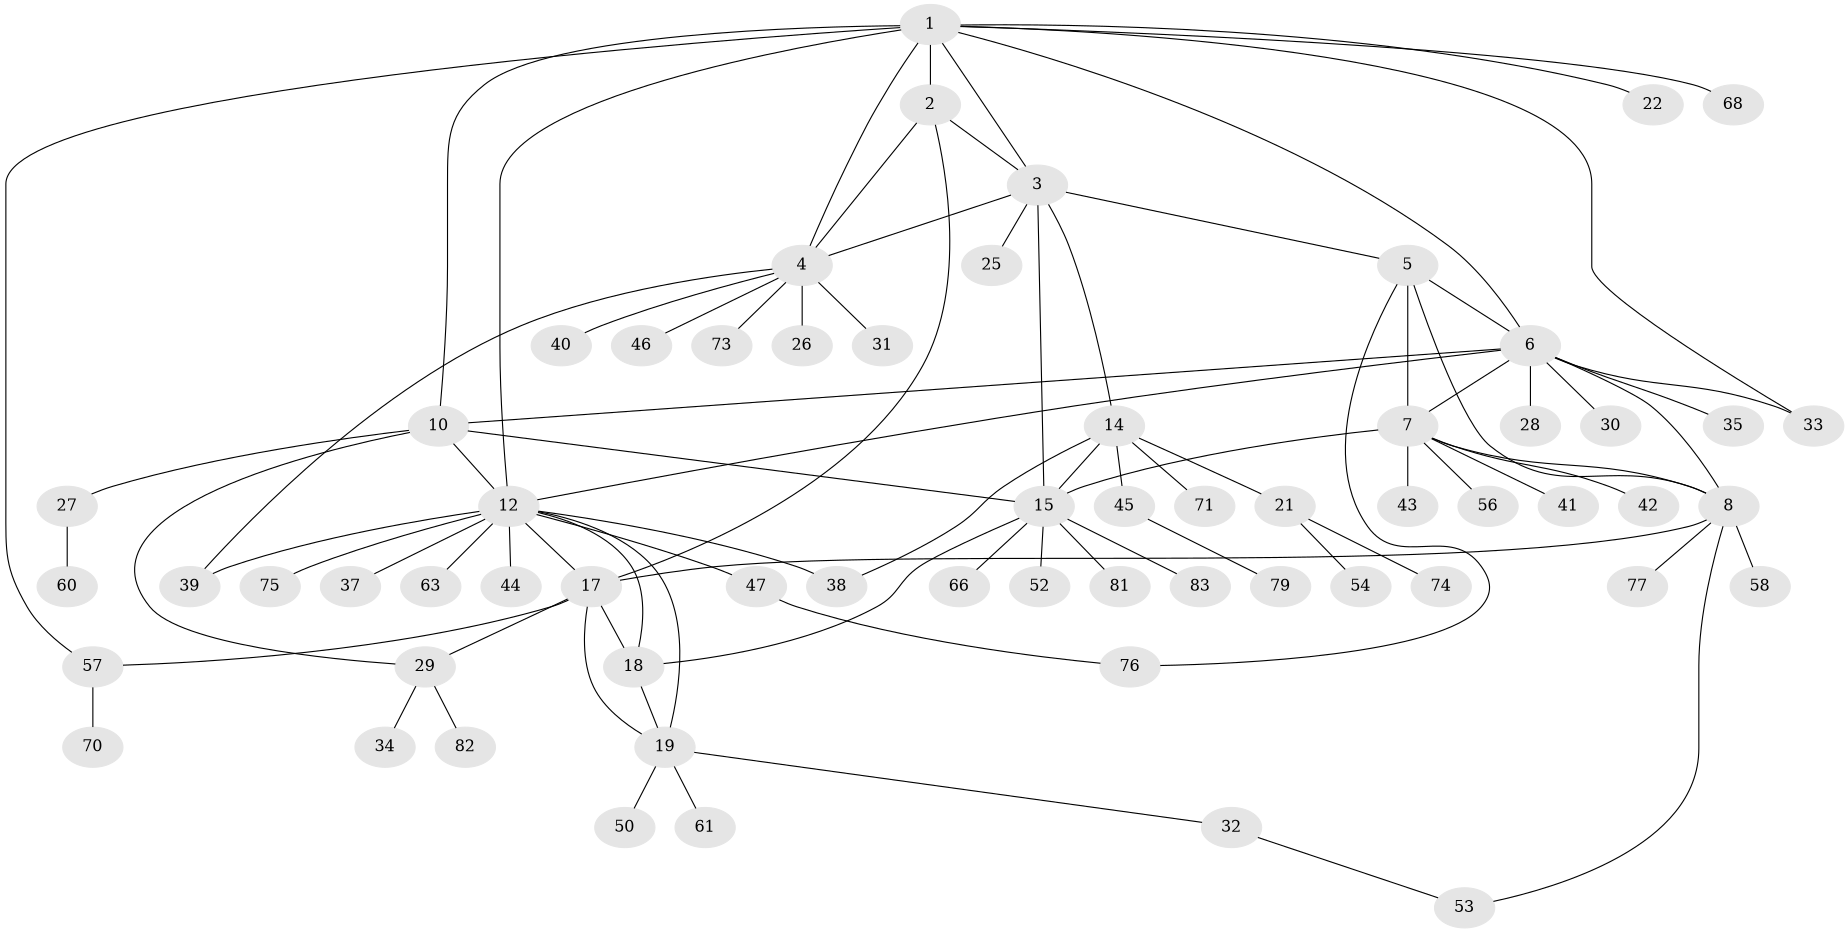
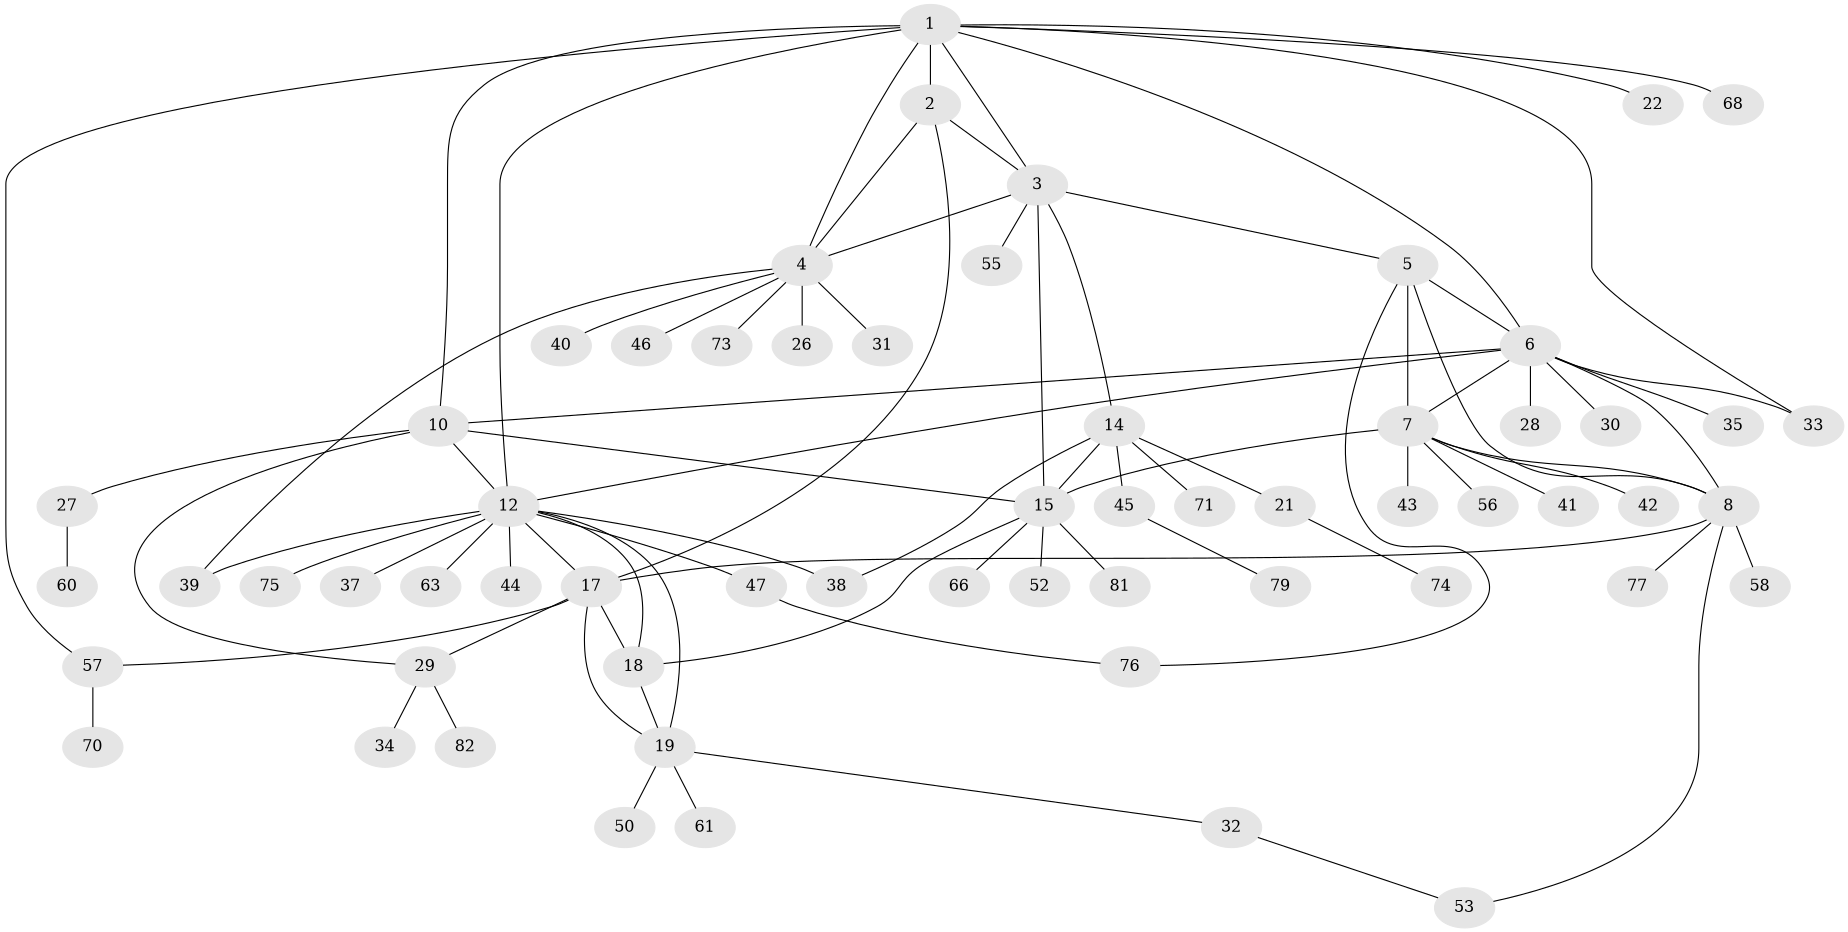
(992, 265) -> (992, 265)
(1200, 587) -> none
(1361, 587) -> none
